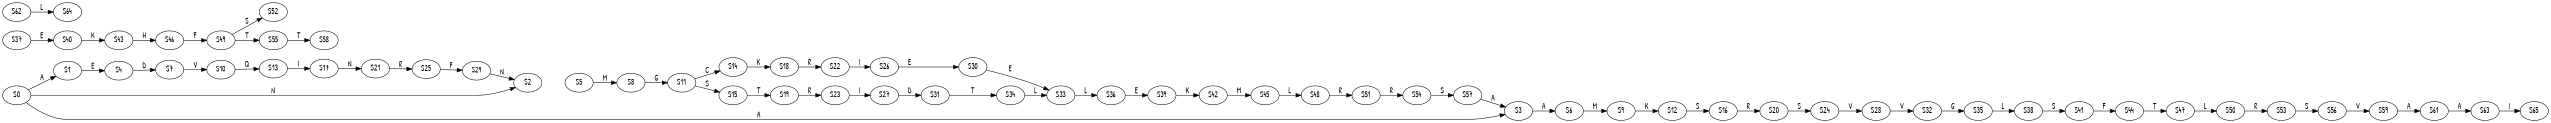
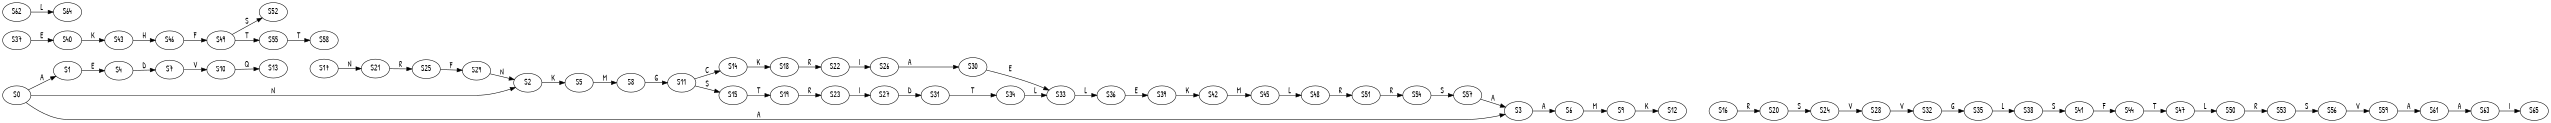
(910, 63) -> (910, 63)
(296, 69) -> none
none -> (551, 83)
(1695, 111) -> none
